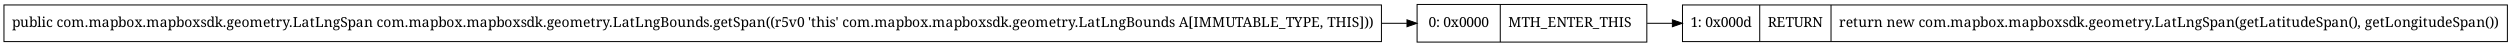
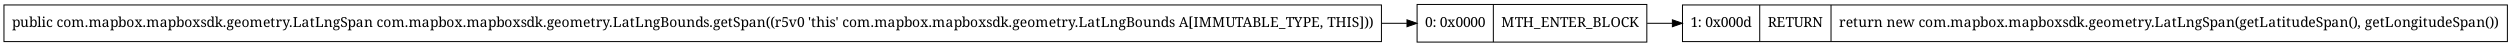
(1570, 23) -> (1570, 23)
